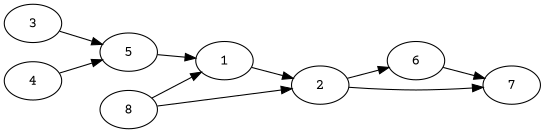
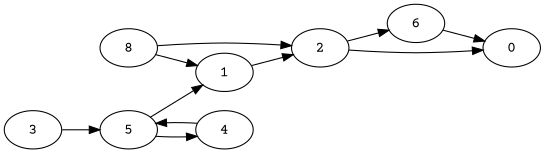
(512, 85) -> (512, 48)
none -> (171, 137)
